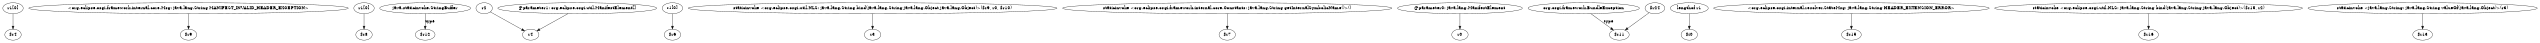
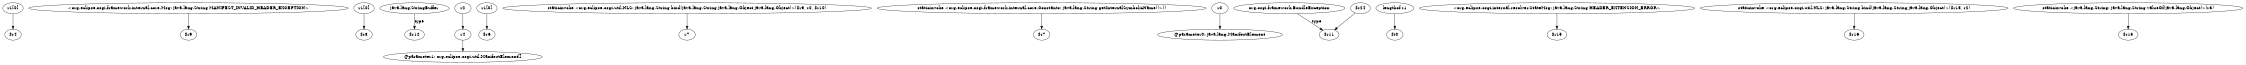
(425, 8) -> (415, 8)
(1460, 20) -> (1220, 20)
(554, 22) -> (463, 44)
(873, 35) -> (687, 35)
